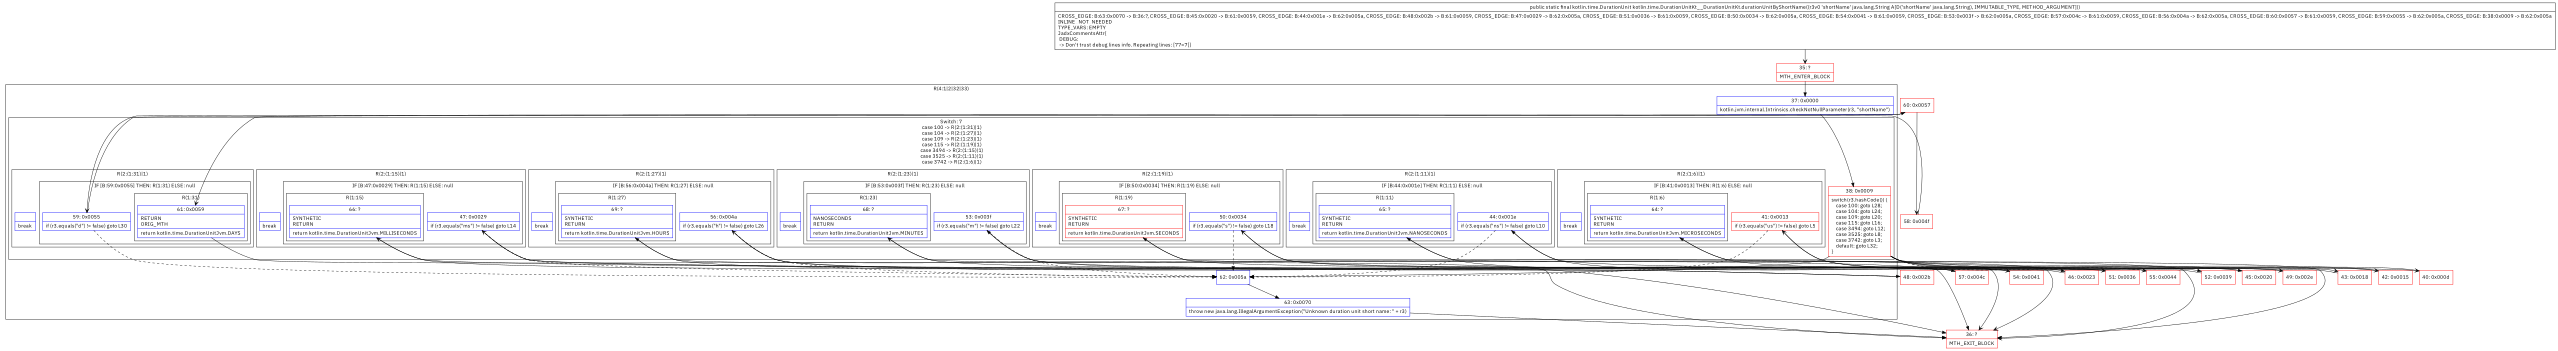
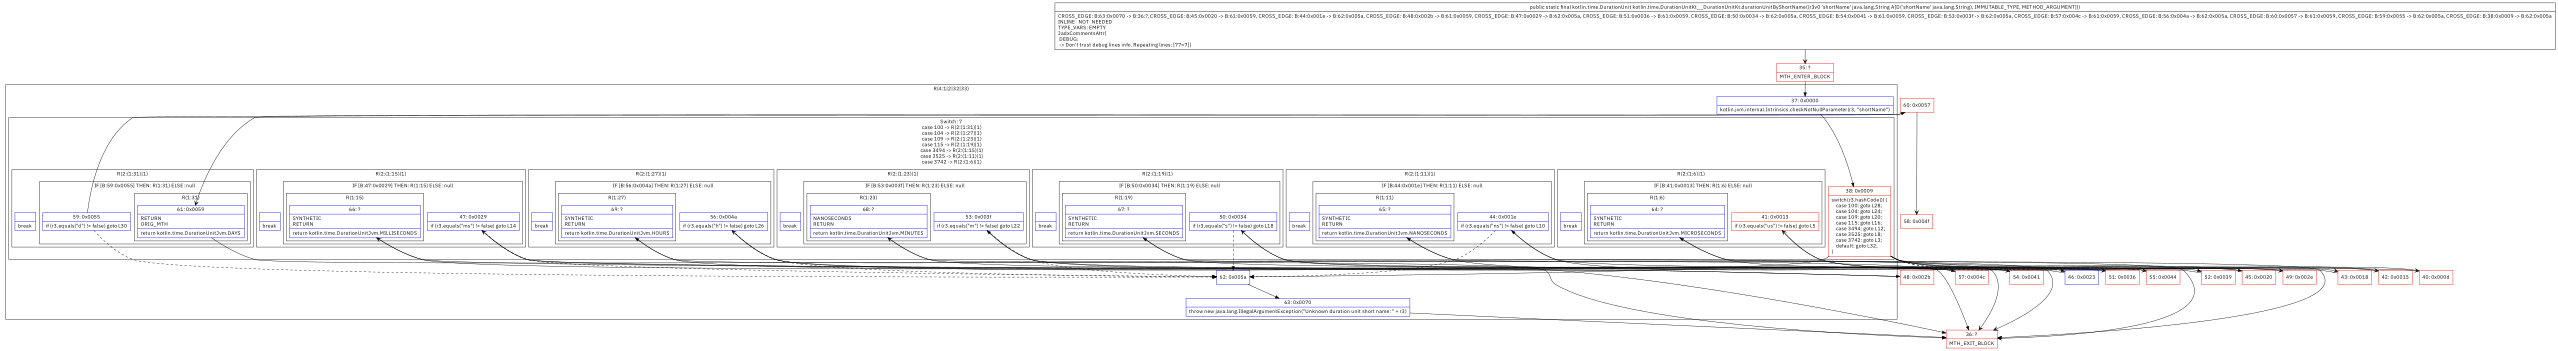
(1014, 115) -> none
(1124, 222) -> (1124, 222)
(1975, 268) -> (1975, 268)
(1516, 274) -> none
(2082, 277) -> (2082, 277)
